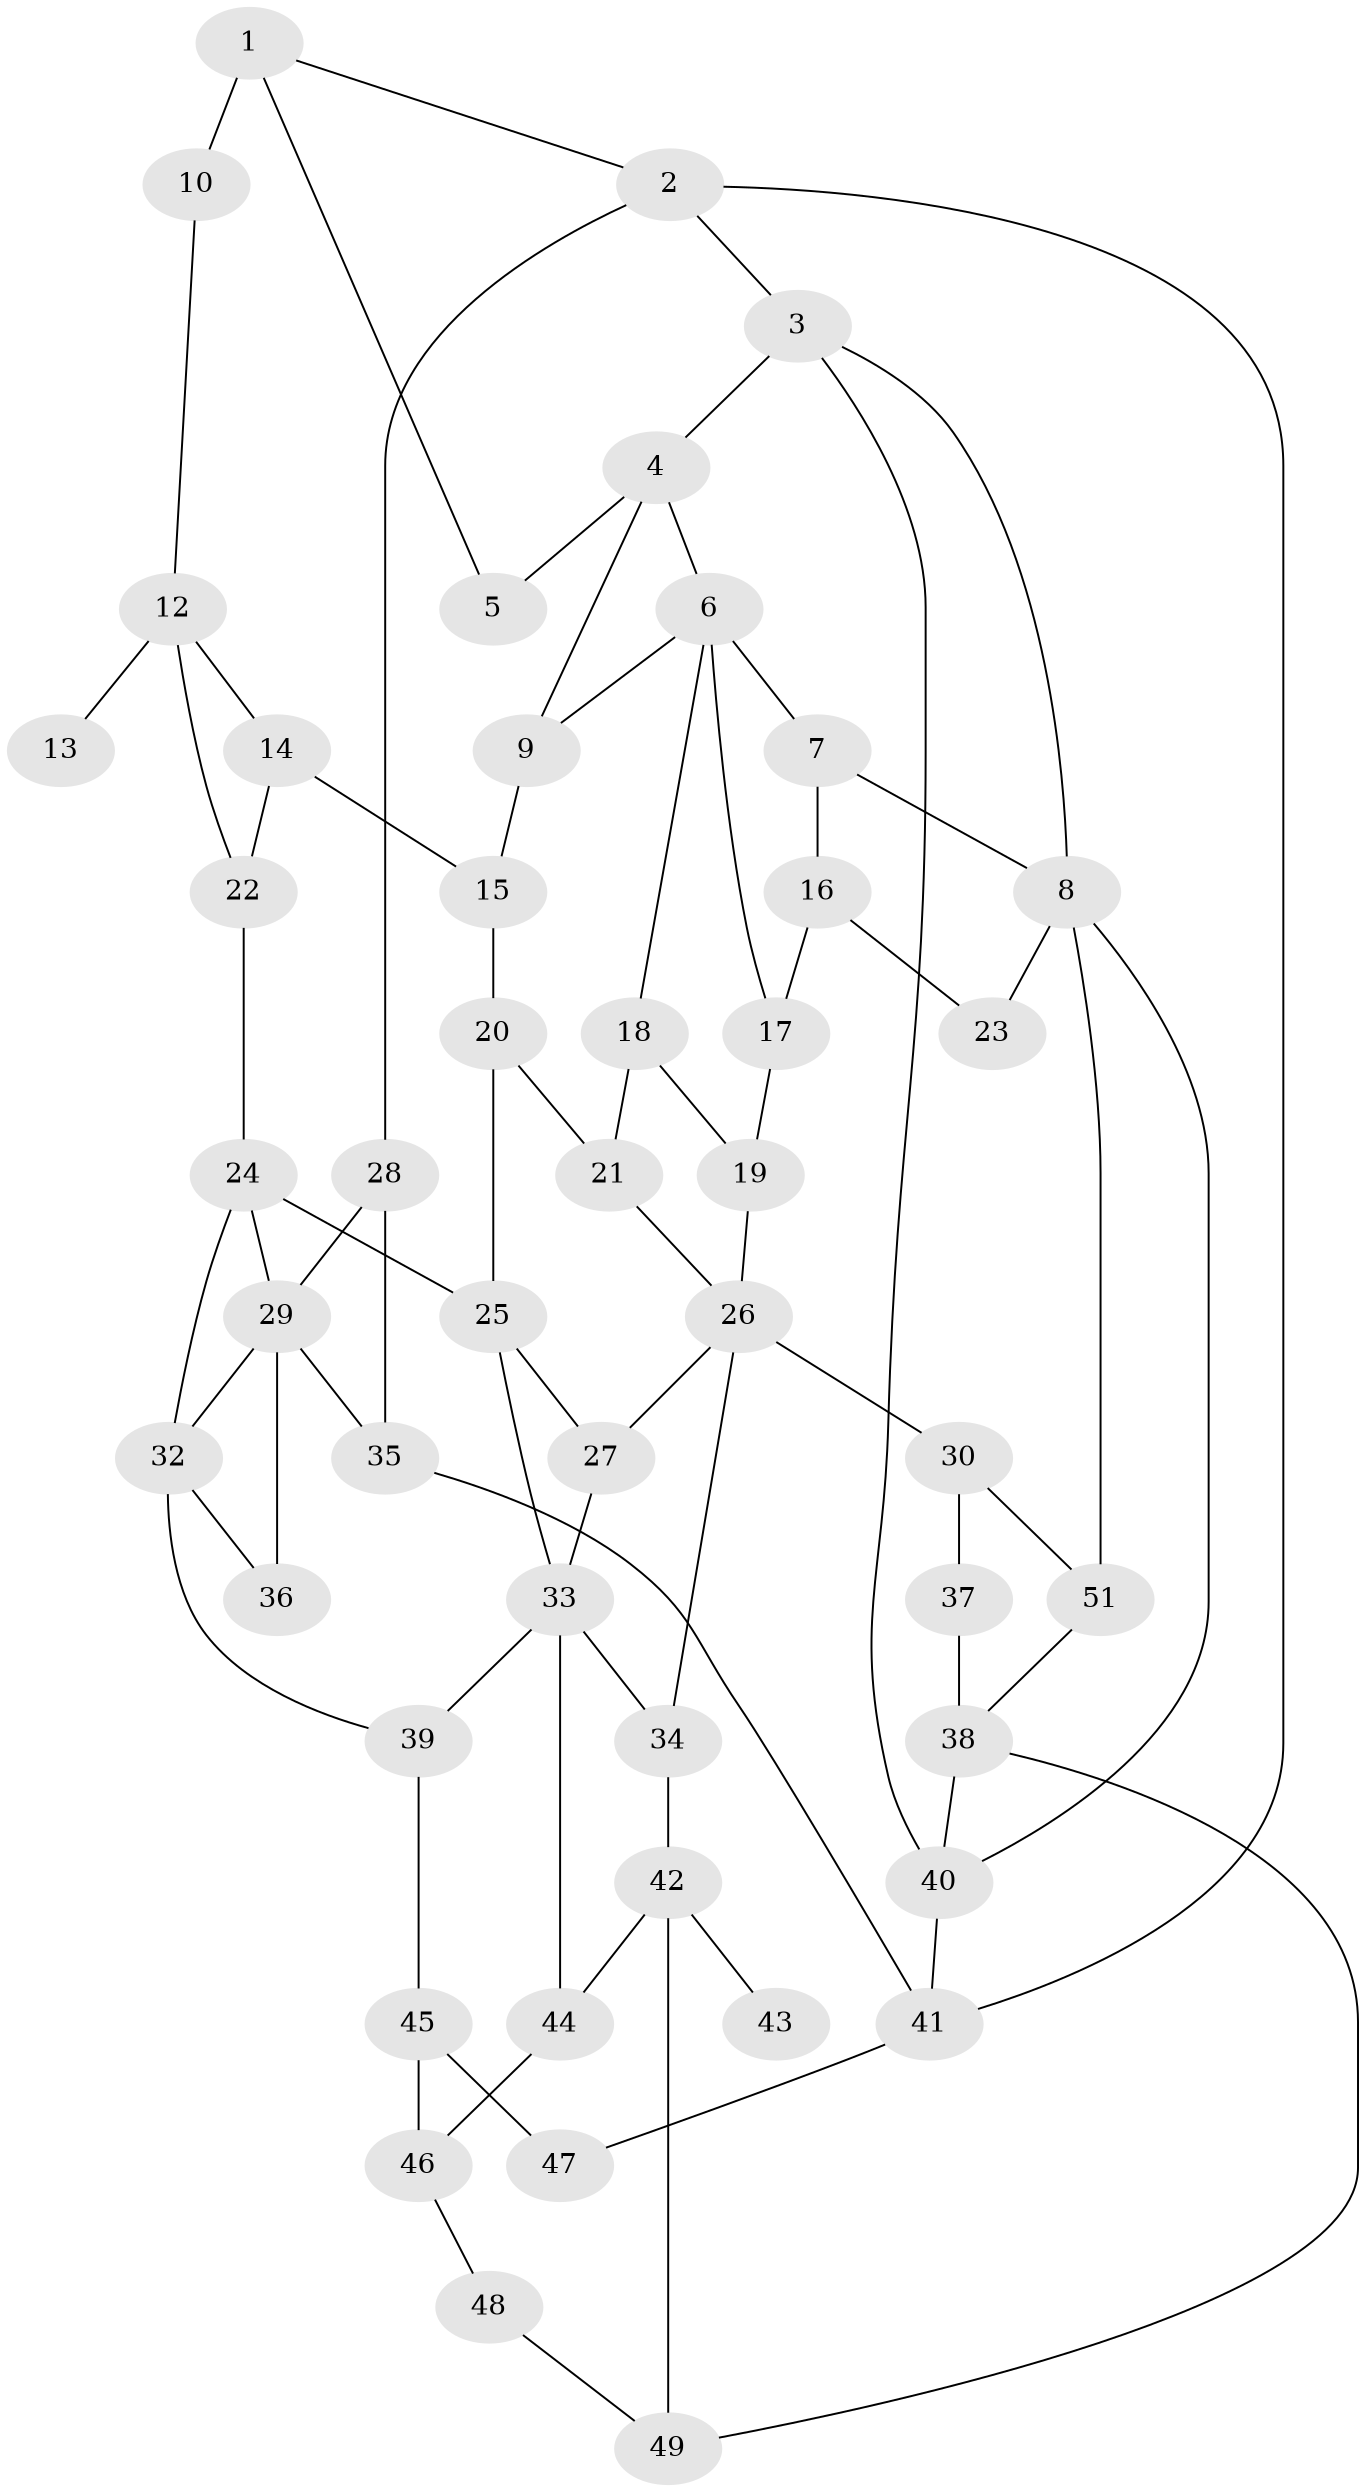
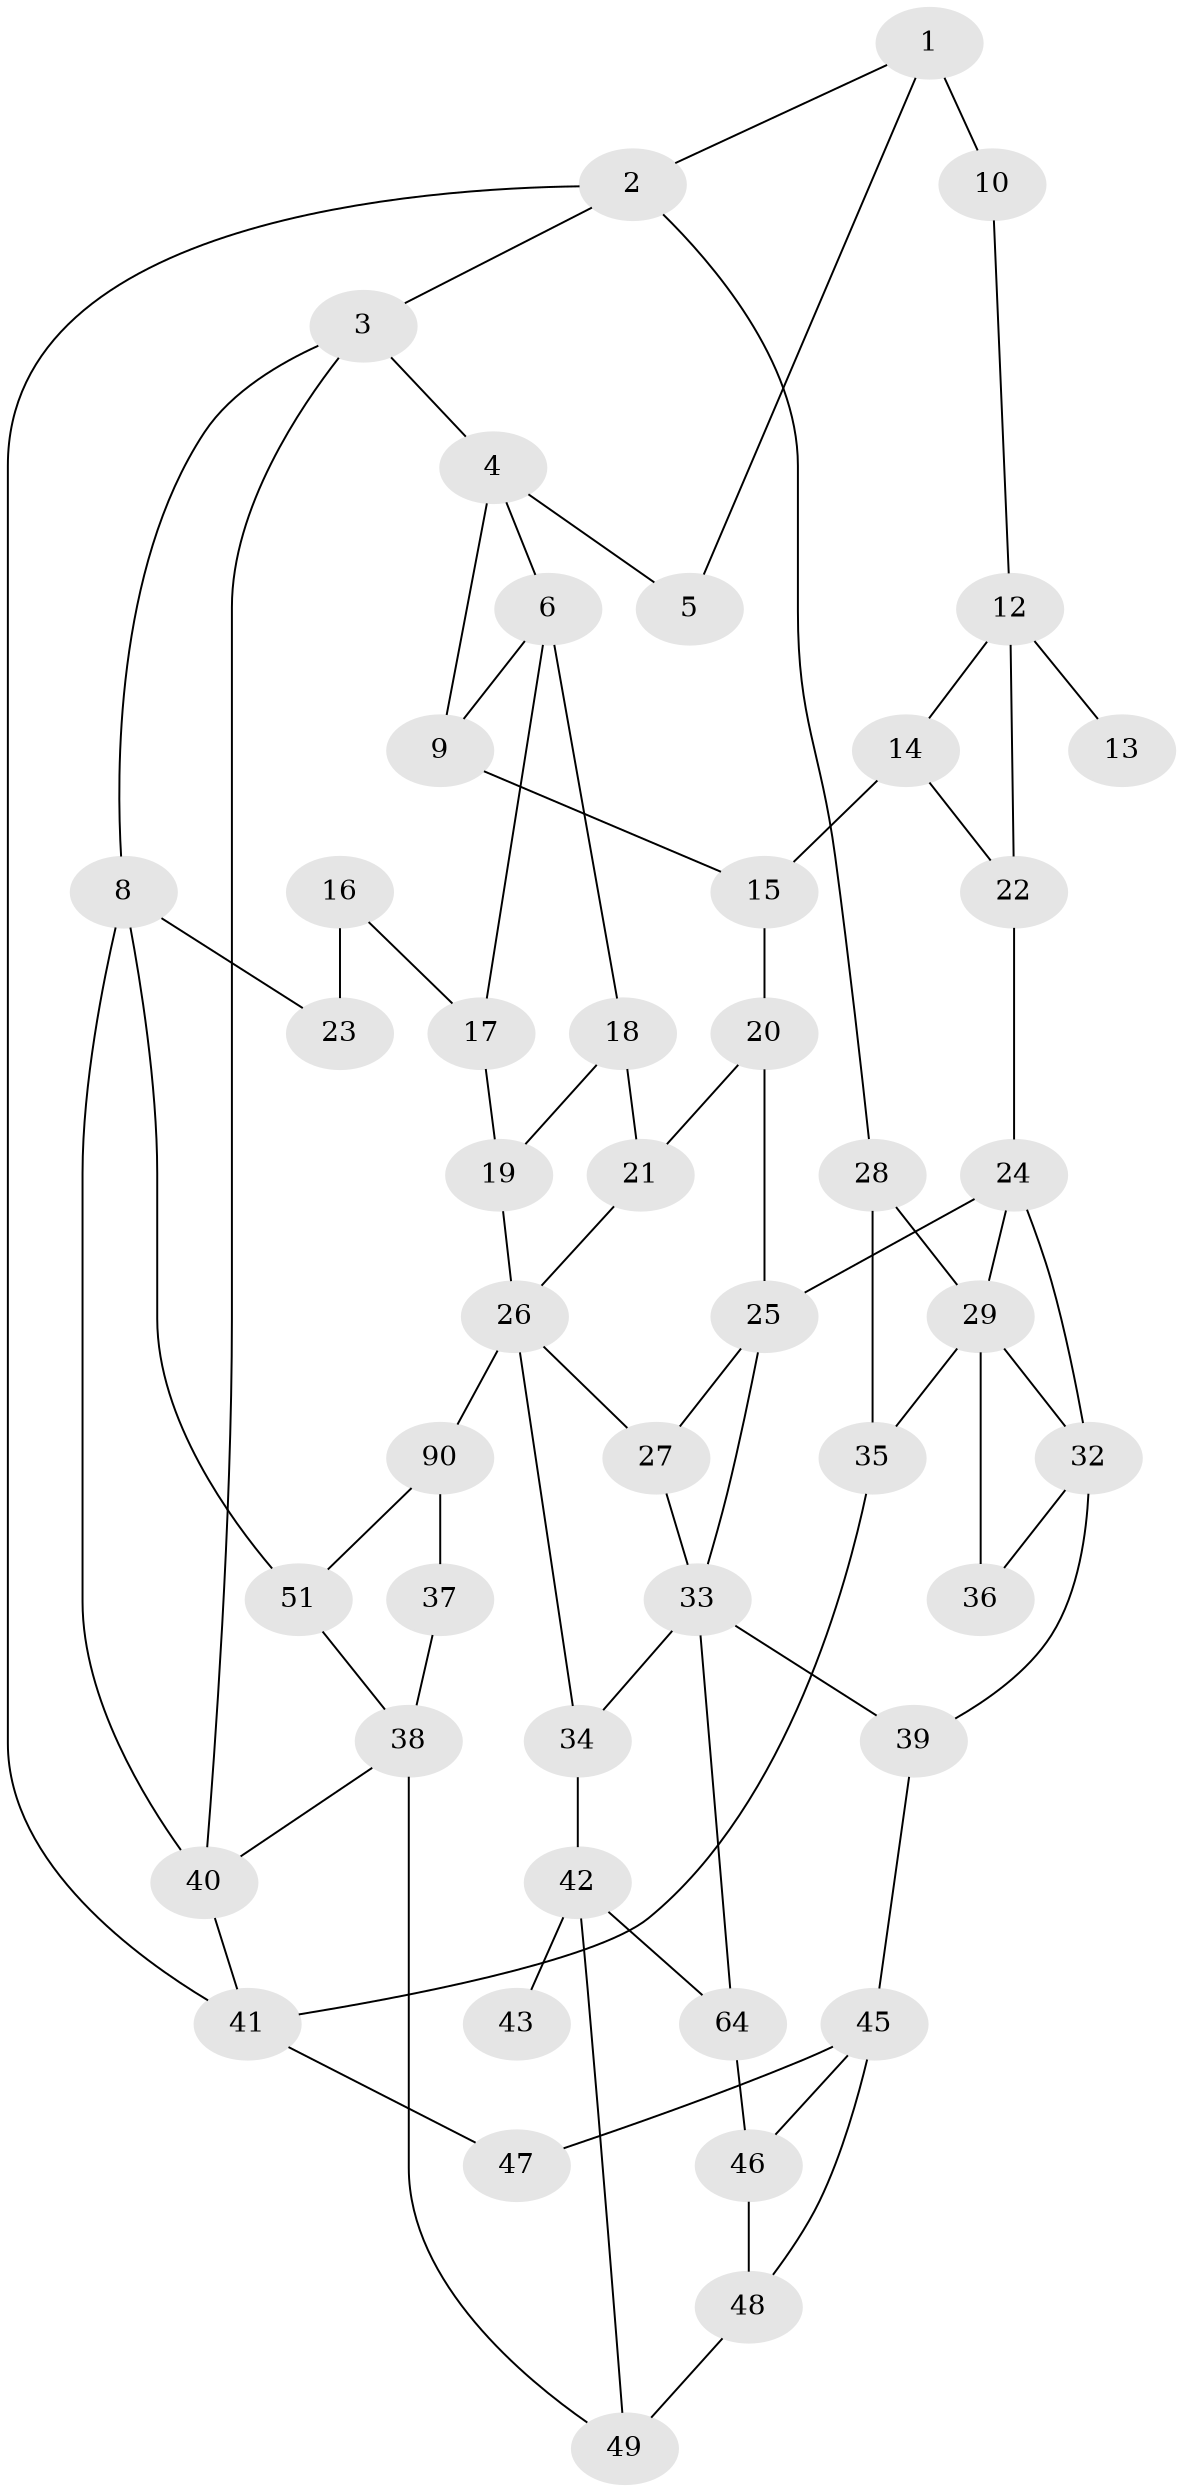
(818, 751) -> none
(959, 1458) -> (440, 1458)
(560, 2024) -> (733, 2024)
none -> (832, 2173)
